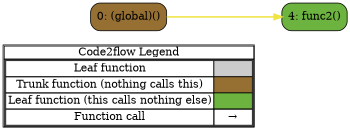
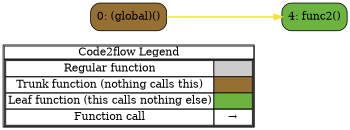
(110, 68) -> (110, 68)
